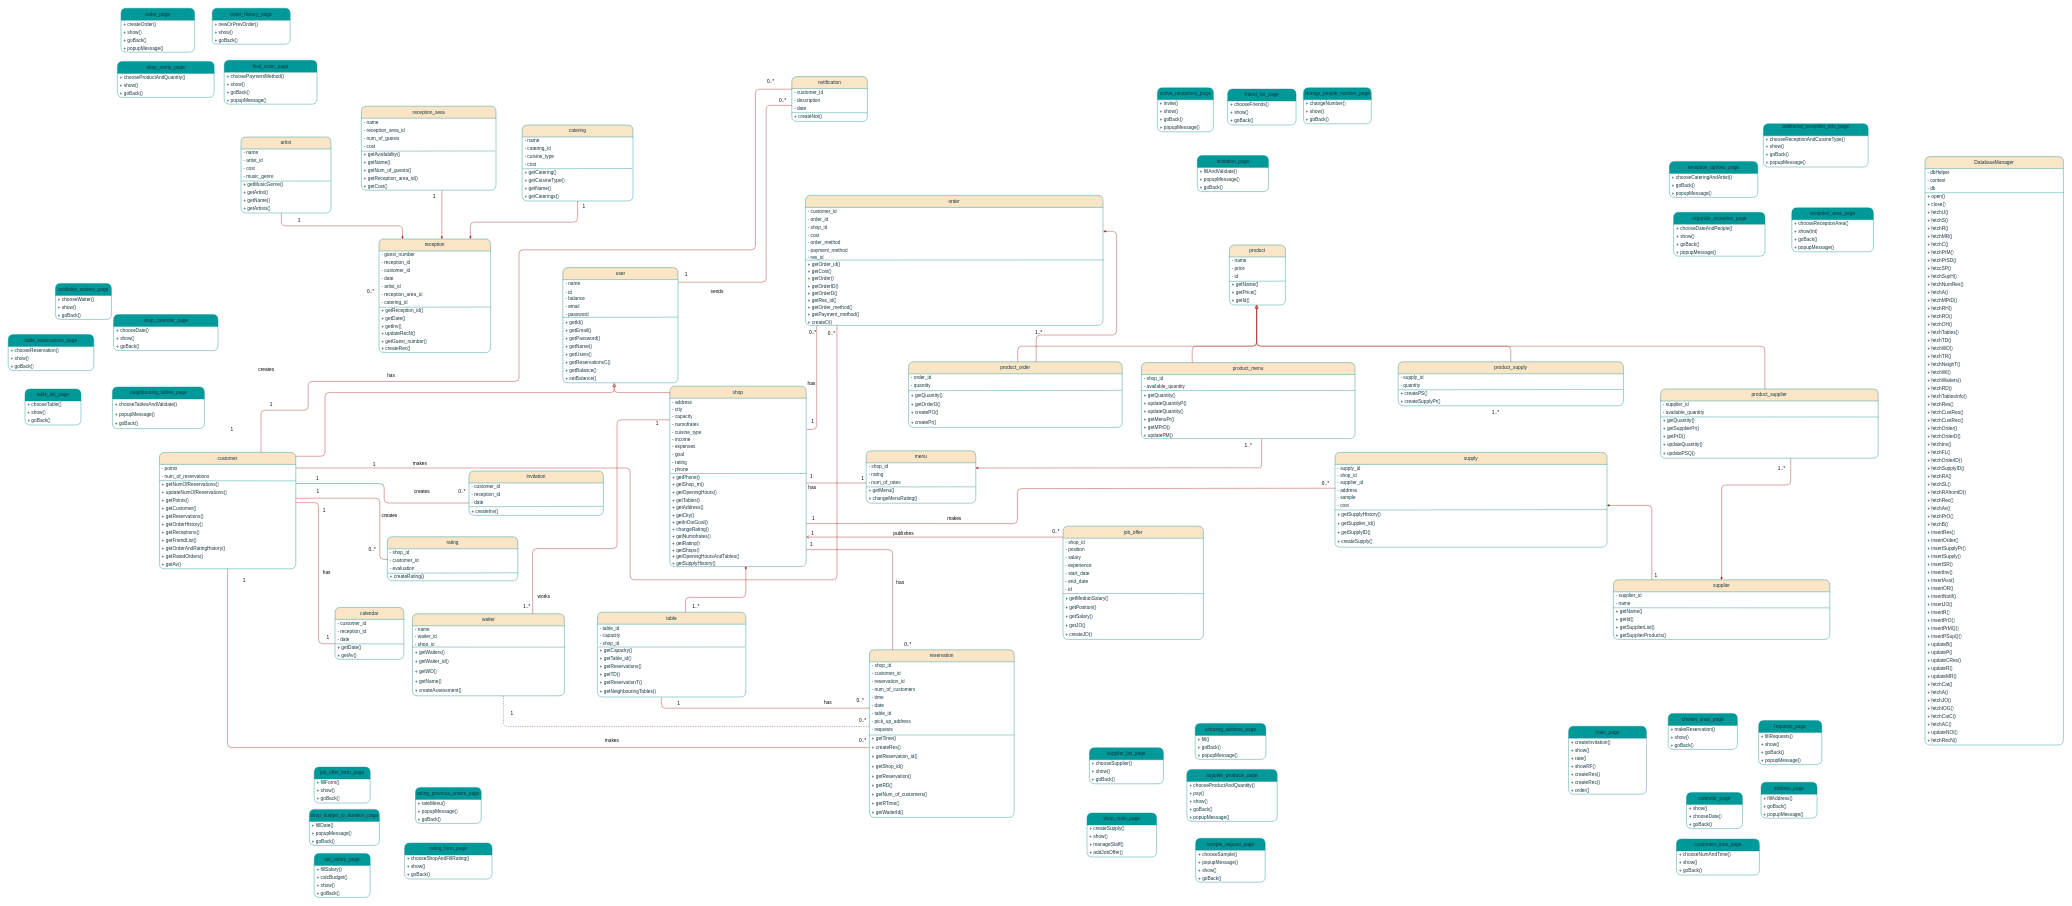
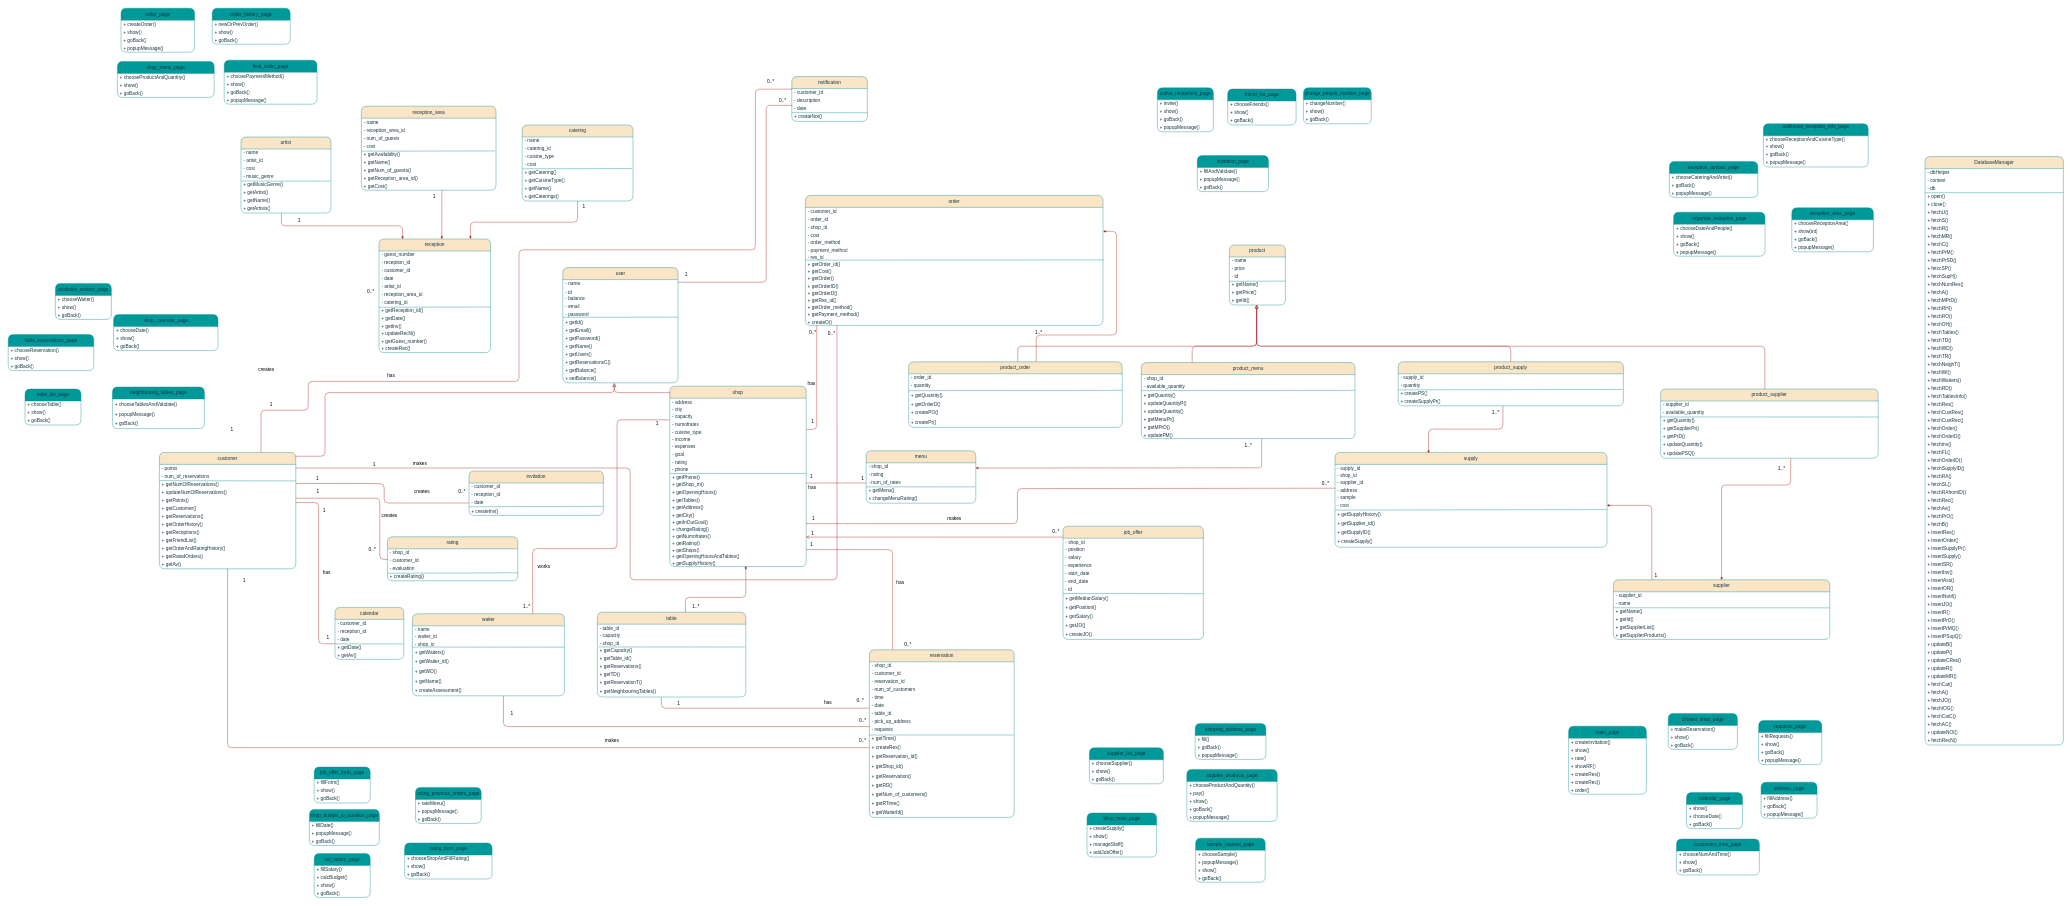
(717, 291) -> none
none -> (1429, 449)
(903, 534) -> none
(544, 597) -> (544, 567)
(670, 727) -> (670, 727)
